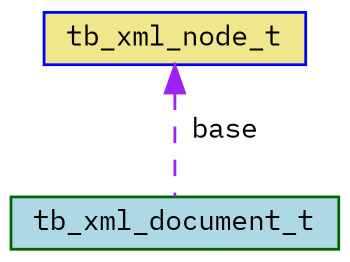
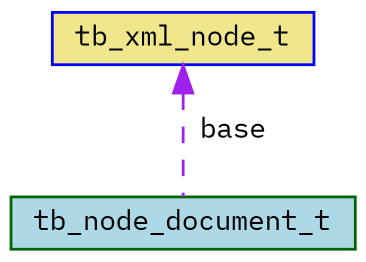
(175, 223) -> (183, 223)
